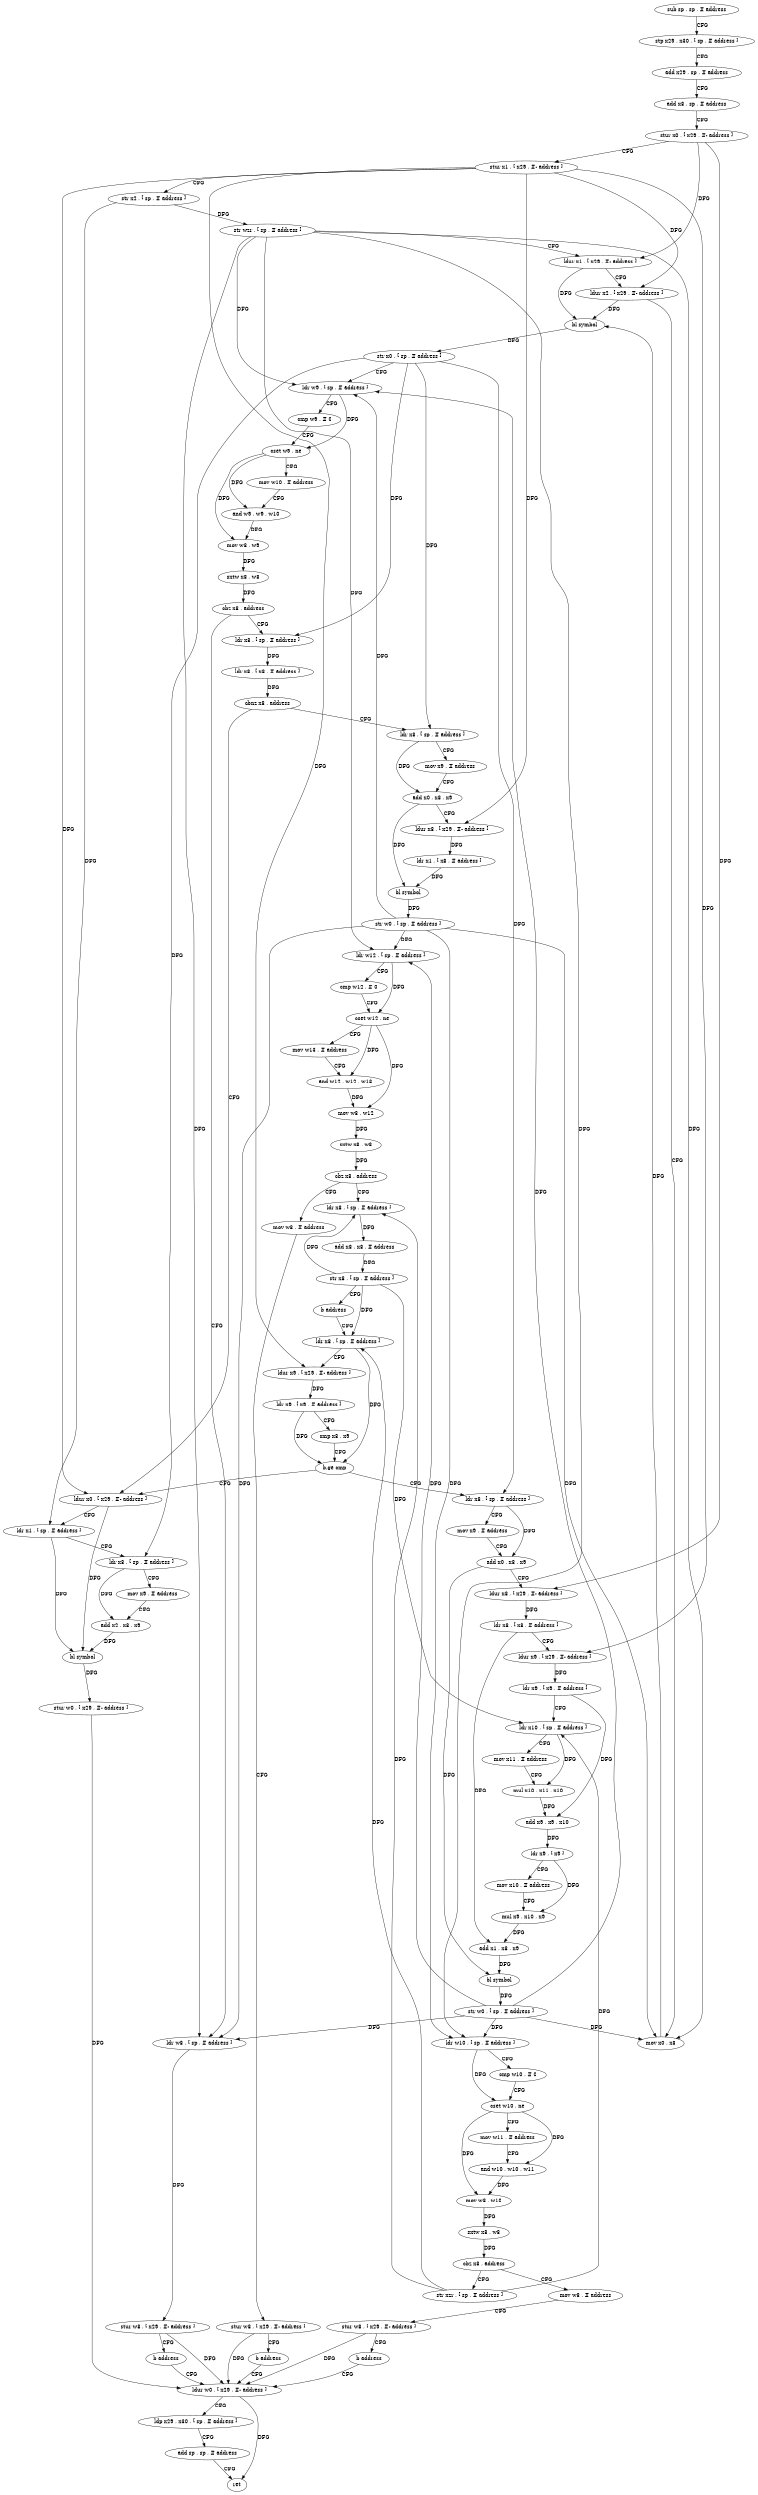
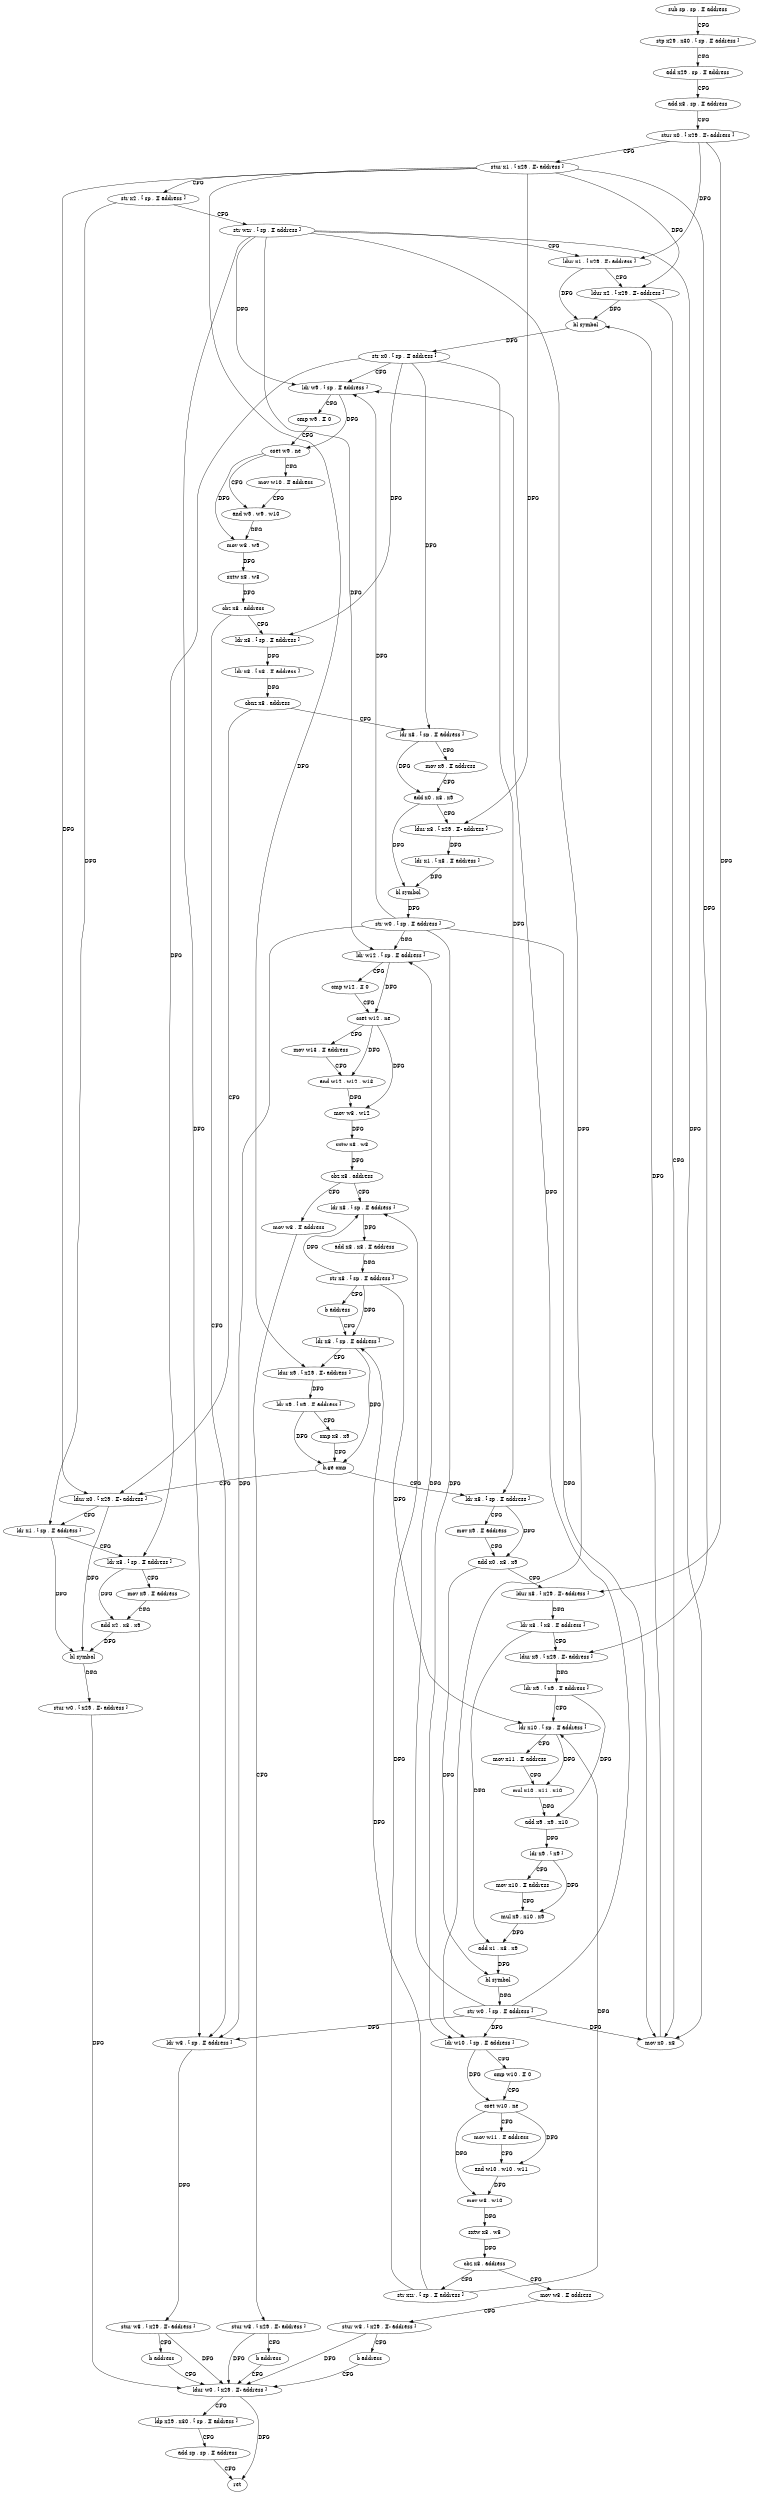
(224, 215) -> (223, 215)
(237, 483) -> (237, 483)
